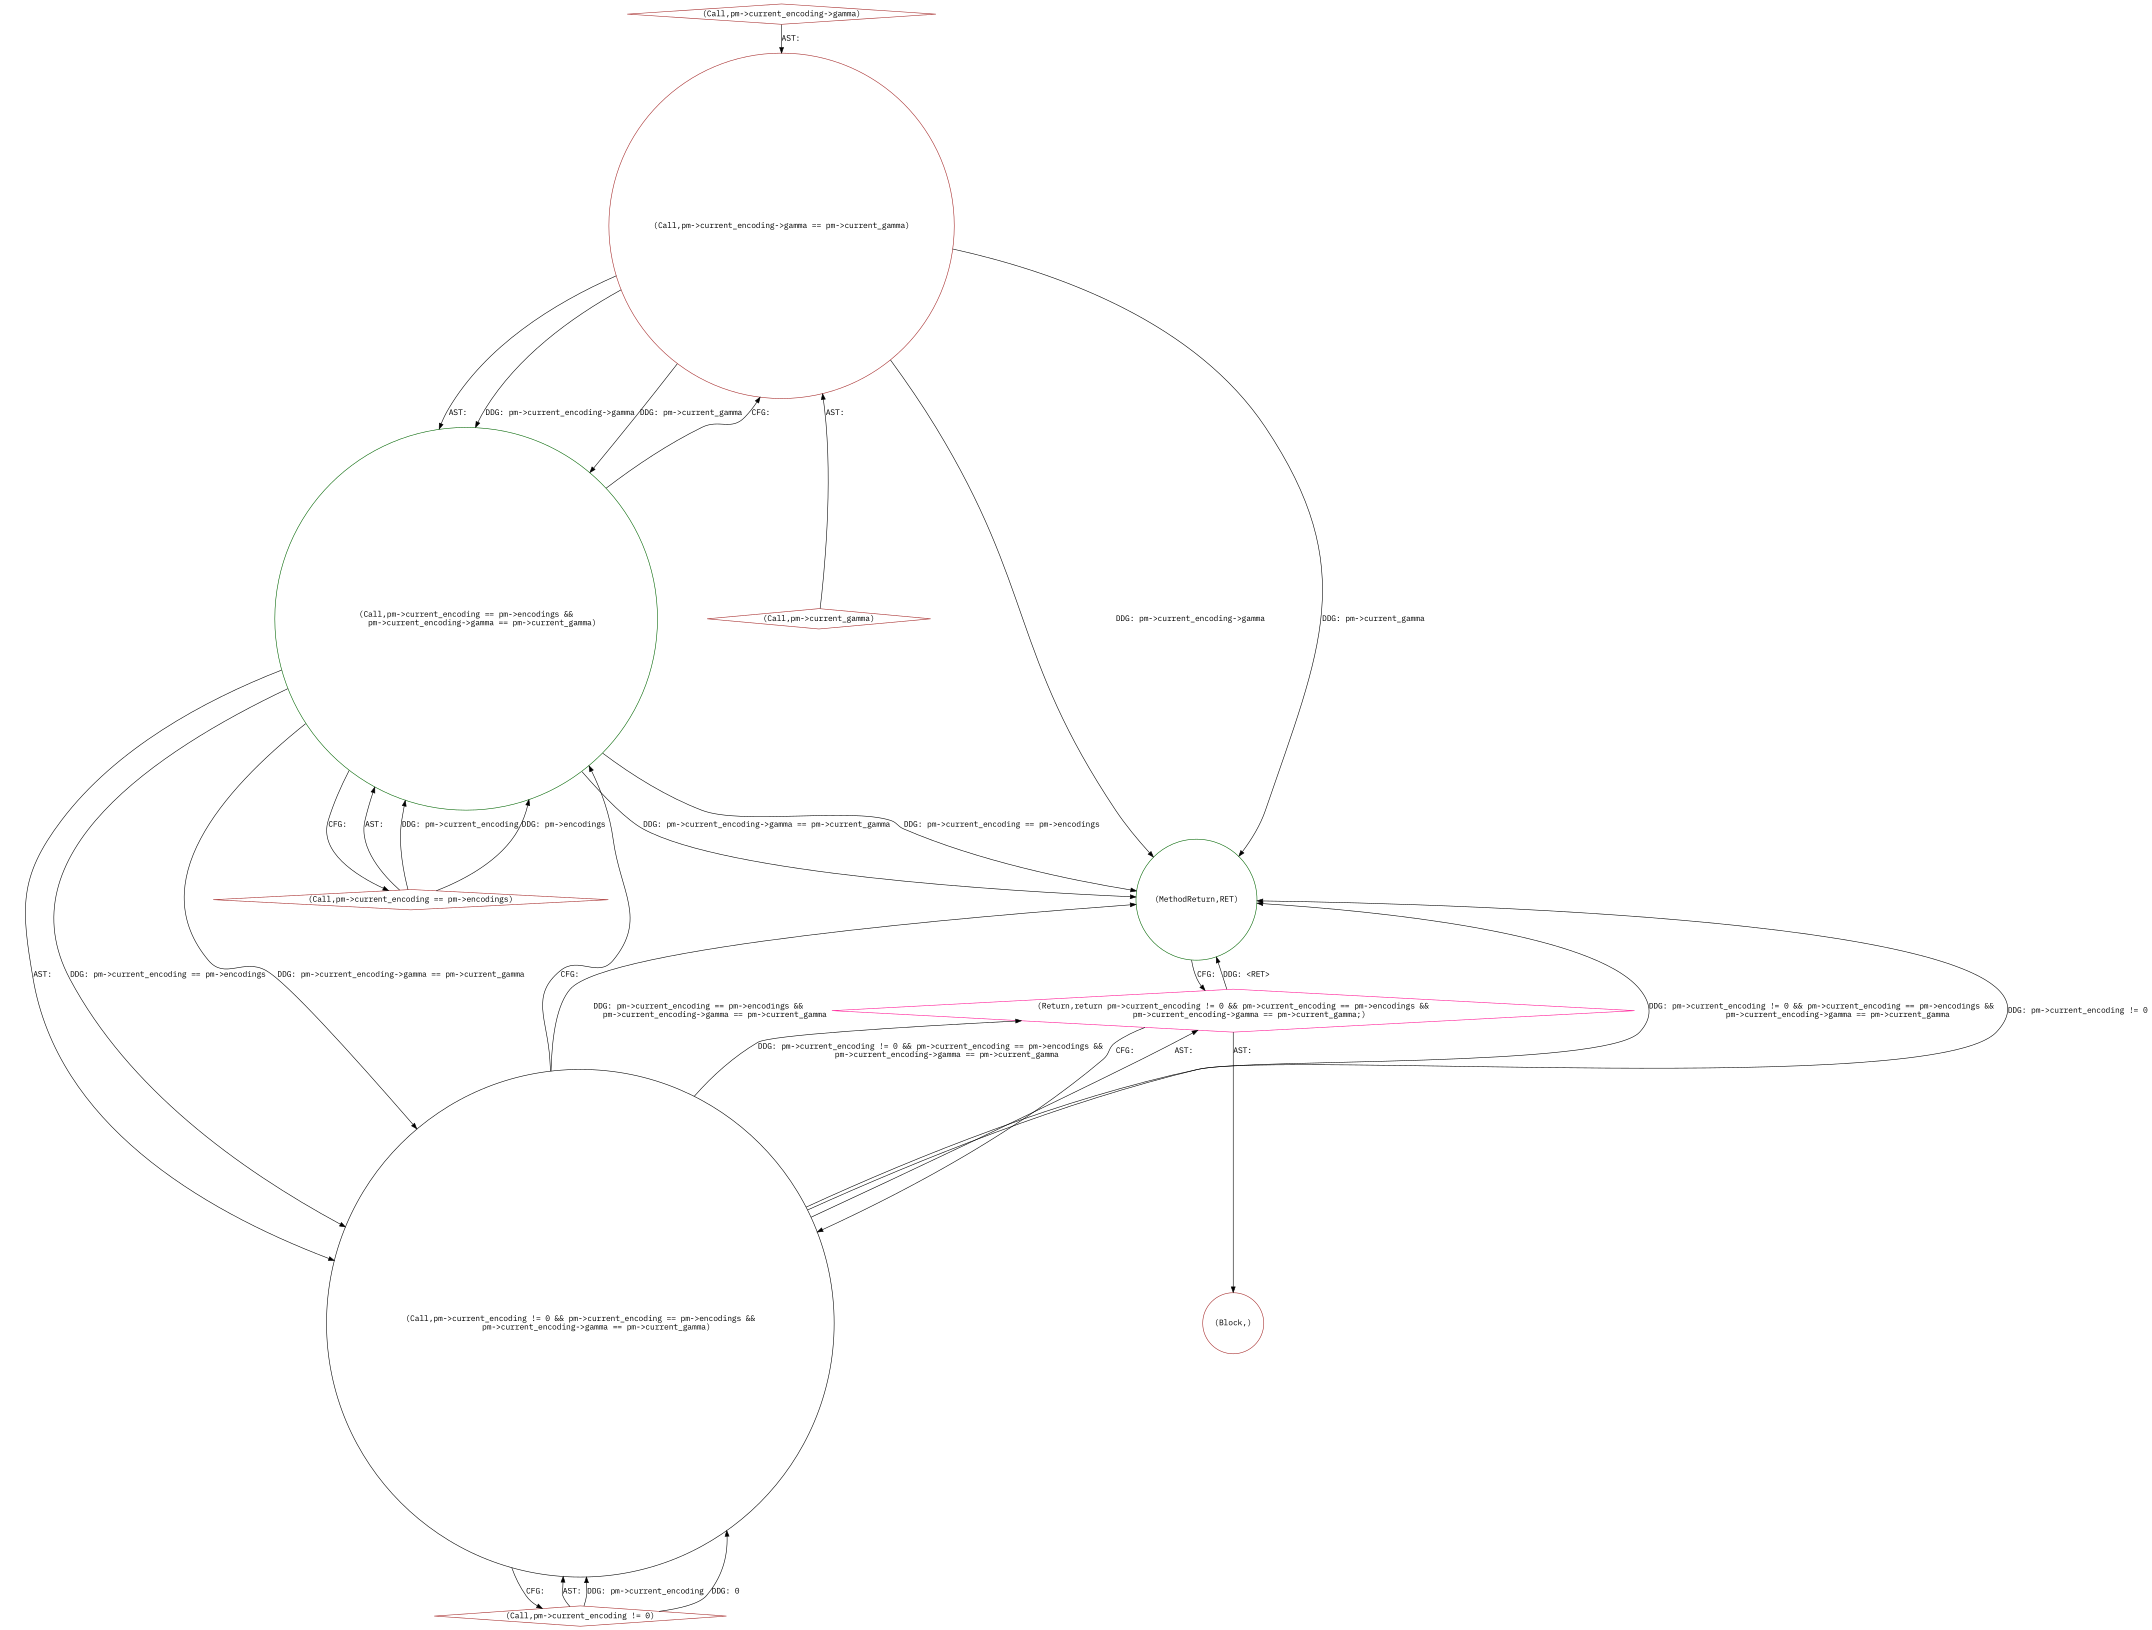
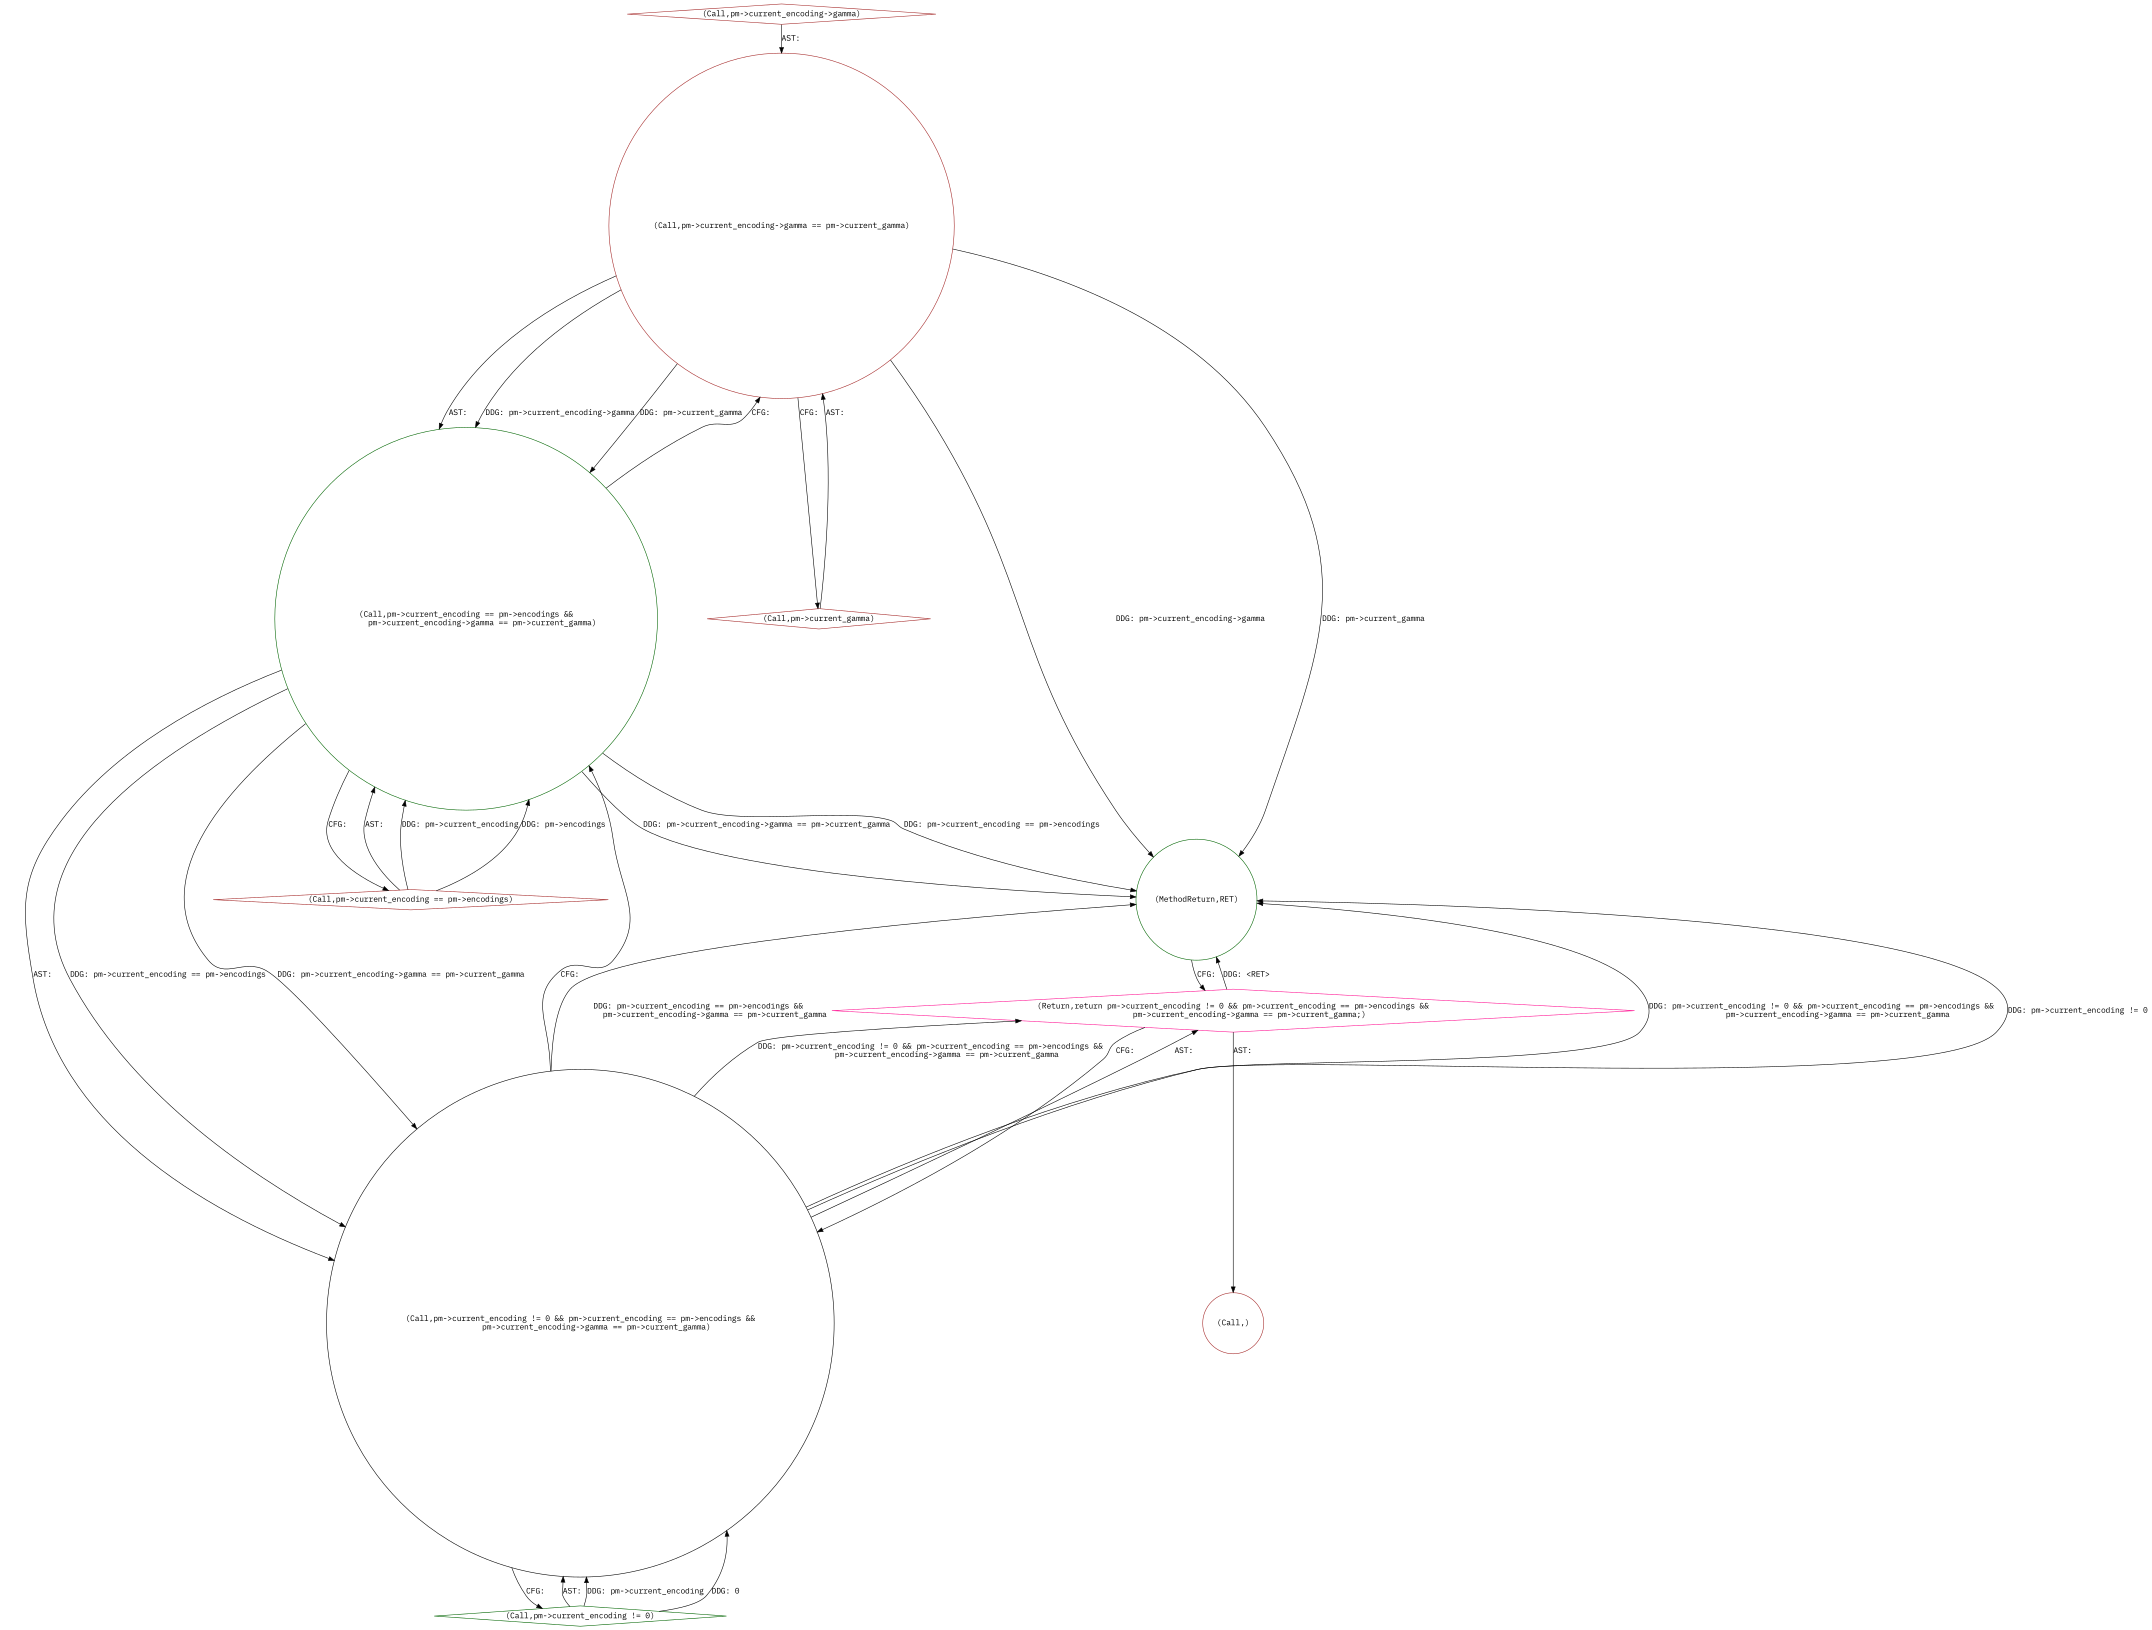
none -> (808, 500)
(1233, 1323) -> (1233, 1323)
(580, 1616) -> (580, 1616)
